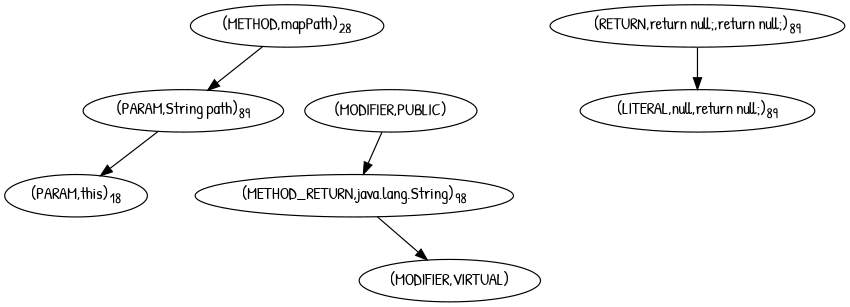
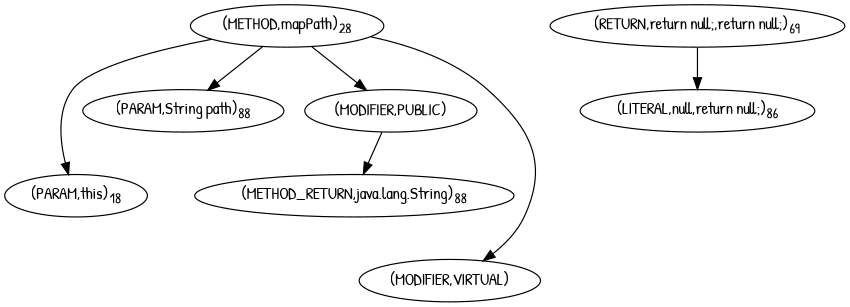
(795, 24) -> (795, 24)
none -> (334, 65)
(245, 109) -> (245, 109)
(772, 109) -> (772, 109)
(134, 150) -> (103, 69)
(461, 194) -> (461, 194)
(398, 234) -> (510, 113)
